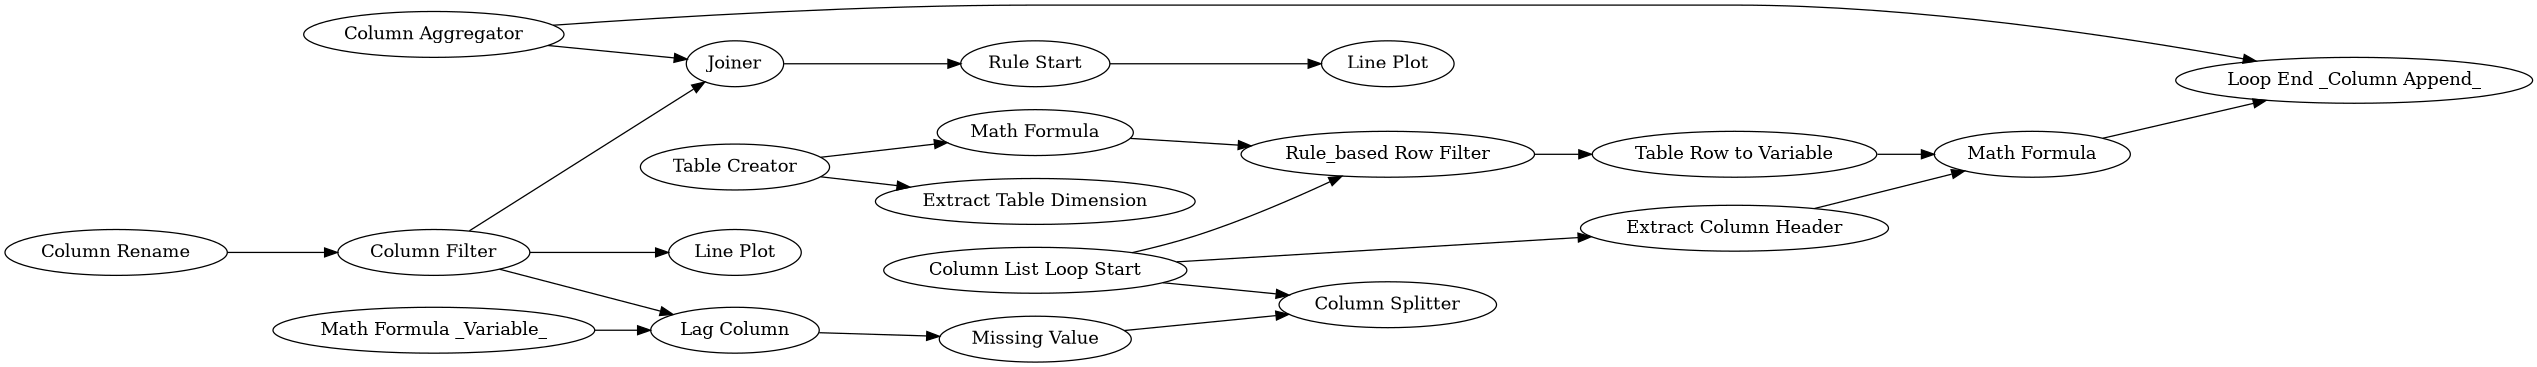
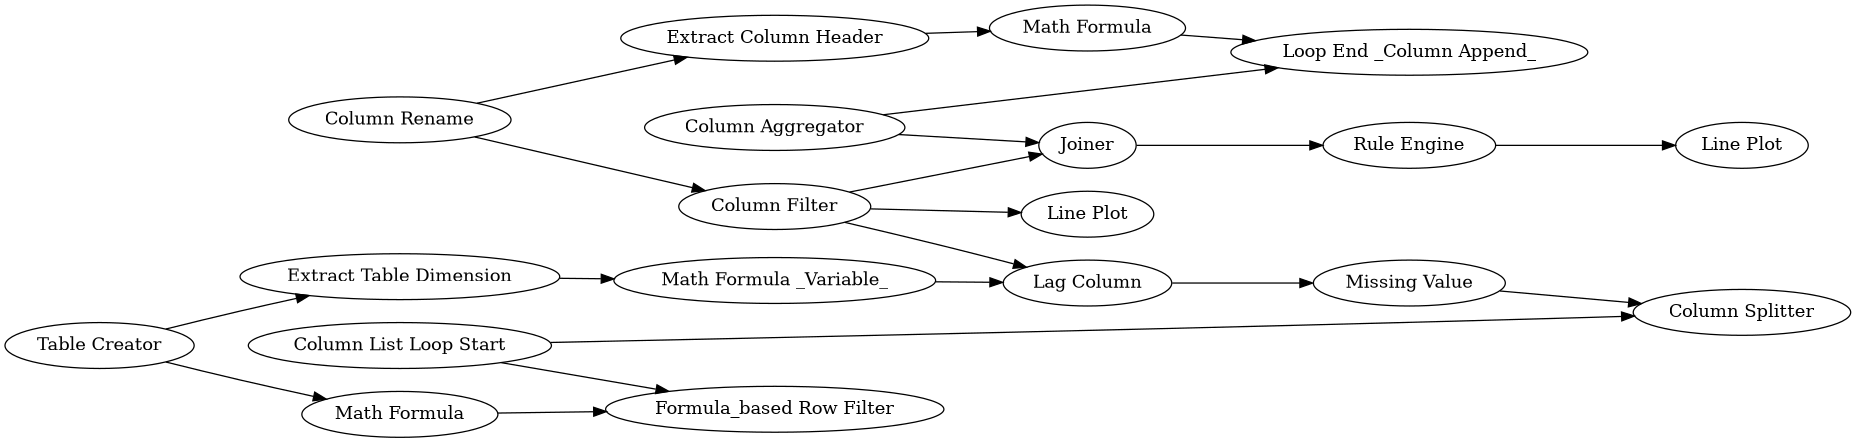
(1035, 64) -> (1409, 145)
(1388, 154) -> (775, 409)
(1735, 154) -> none
(1377, 250) -> (576, 82)
none -> (580, 279)
